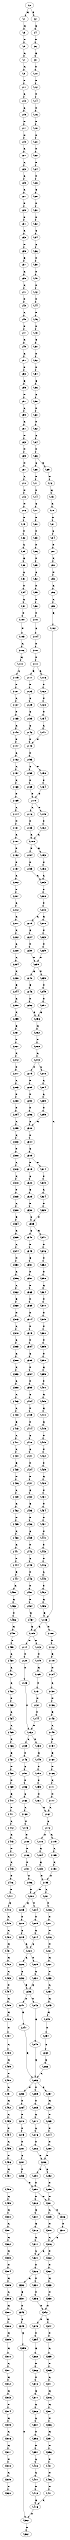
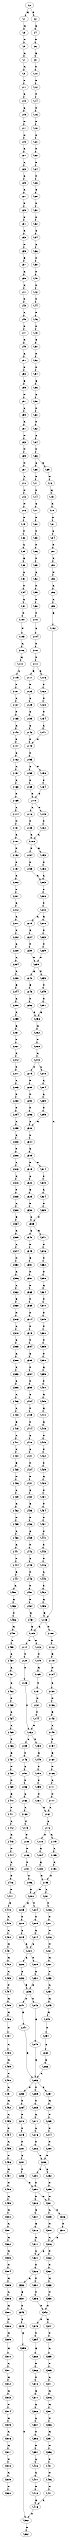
none -> (8, 2182)
